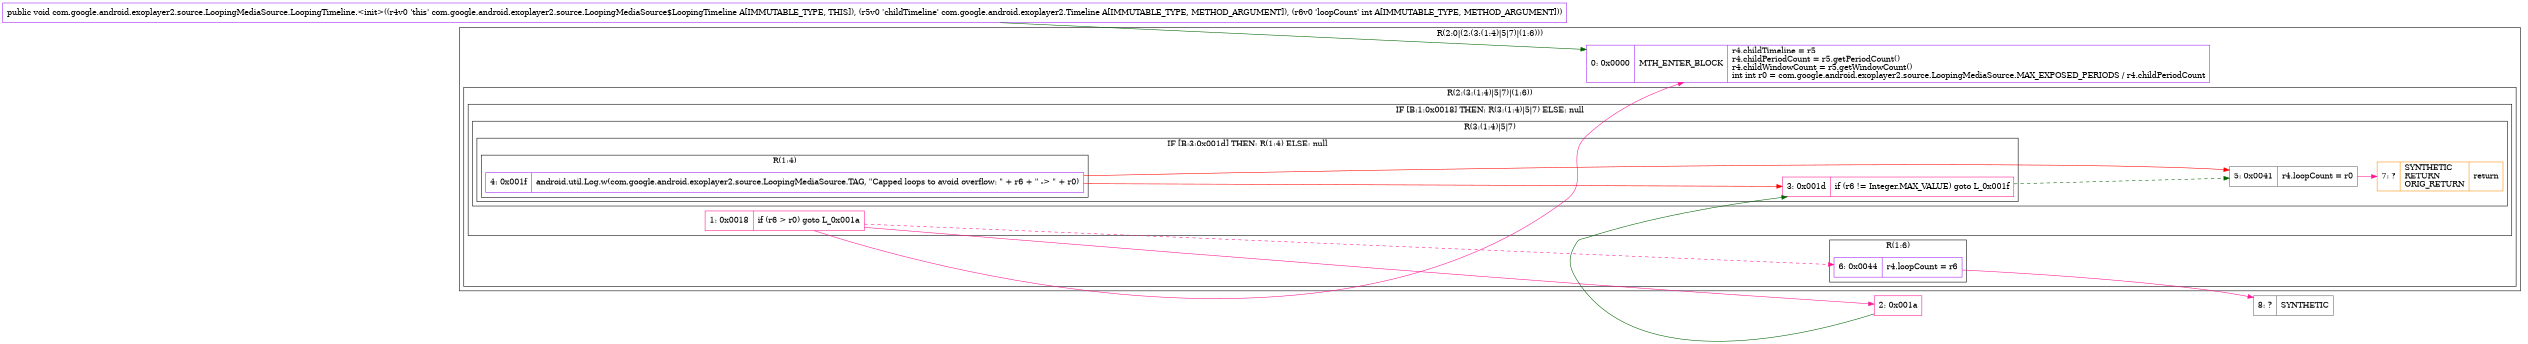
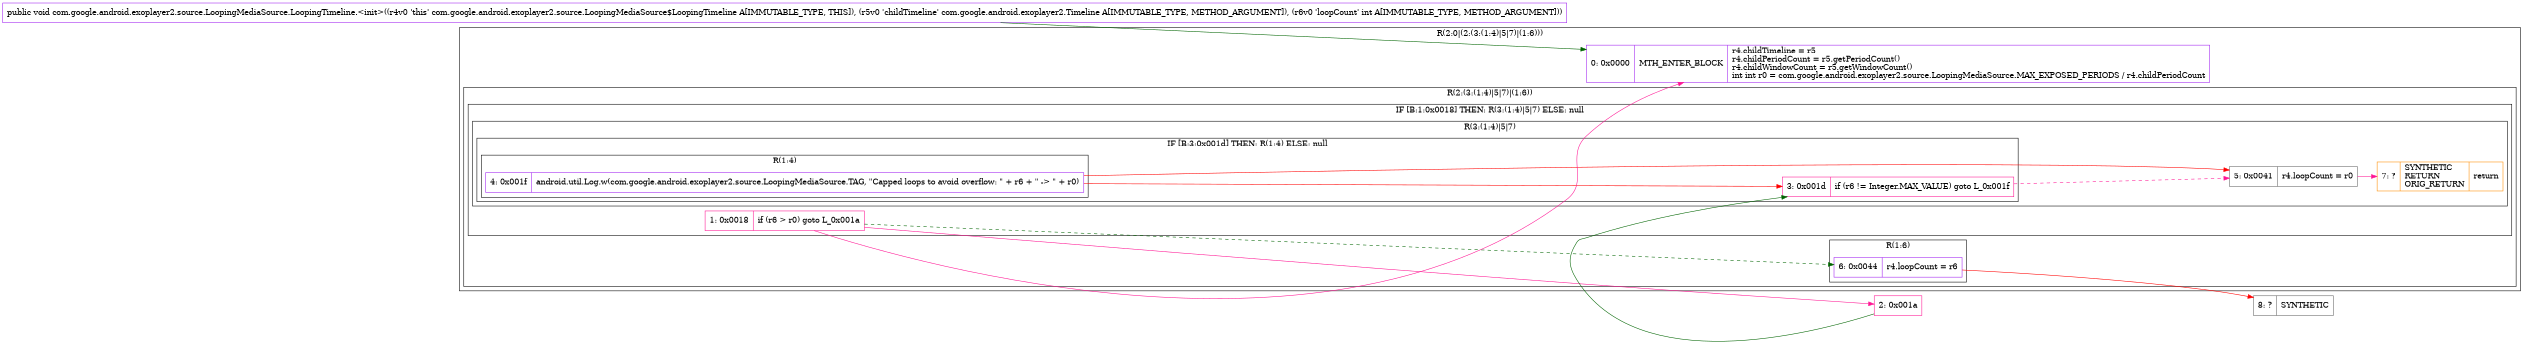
(2119, 181) -> (2119, 181)
(1346, 244) -> (1346, 244)
(2105, 279) -> (2105, 279)
